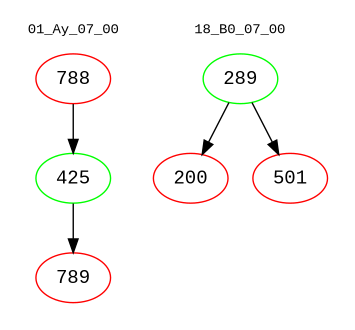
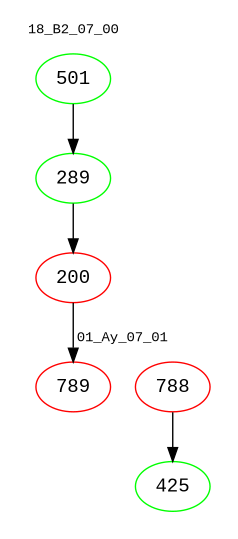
(74, 30) -> (123, 338)
(240, 30) -> (74, 30)
(262, 122) -> (73, 122)
(290, 178) -> (73, 79)
(73, 221) -> (73, 333)
